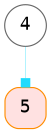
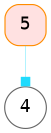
(26, 61) -> (26, 60)
